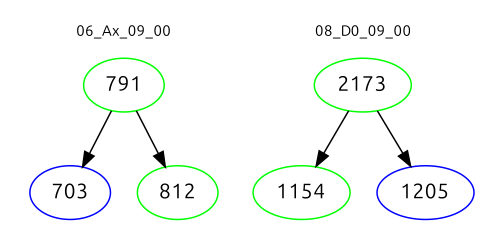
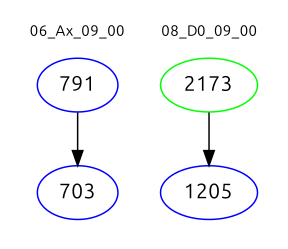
(124, 85) -> (78, 85)
(178, 193) -> none
(302, 193) -> none
